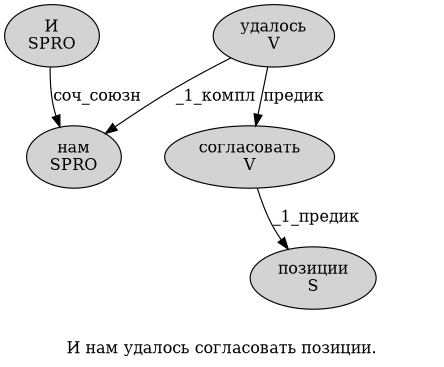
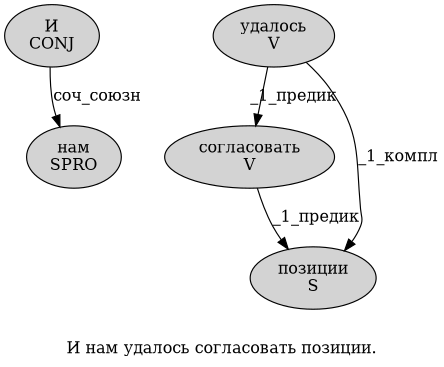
(52, 36) -> (52, 36)
(172, 90) -> (355, 146)
(294, 96) -> (294, 96)
